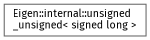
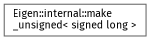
(75, 20) -> (75, 20)
